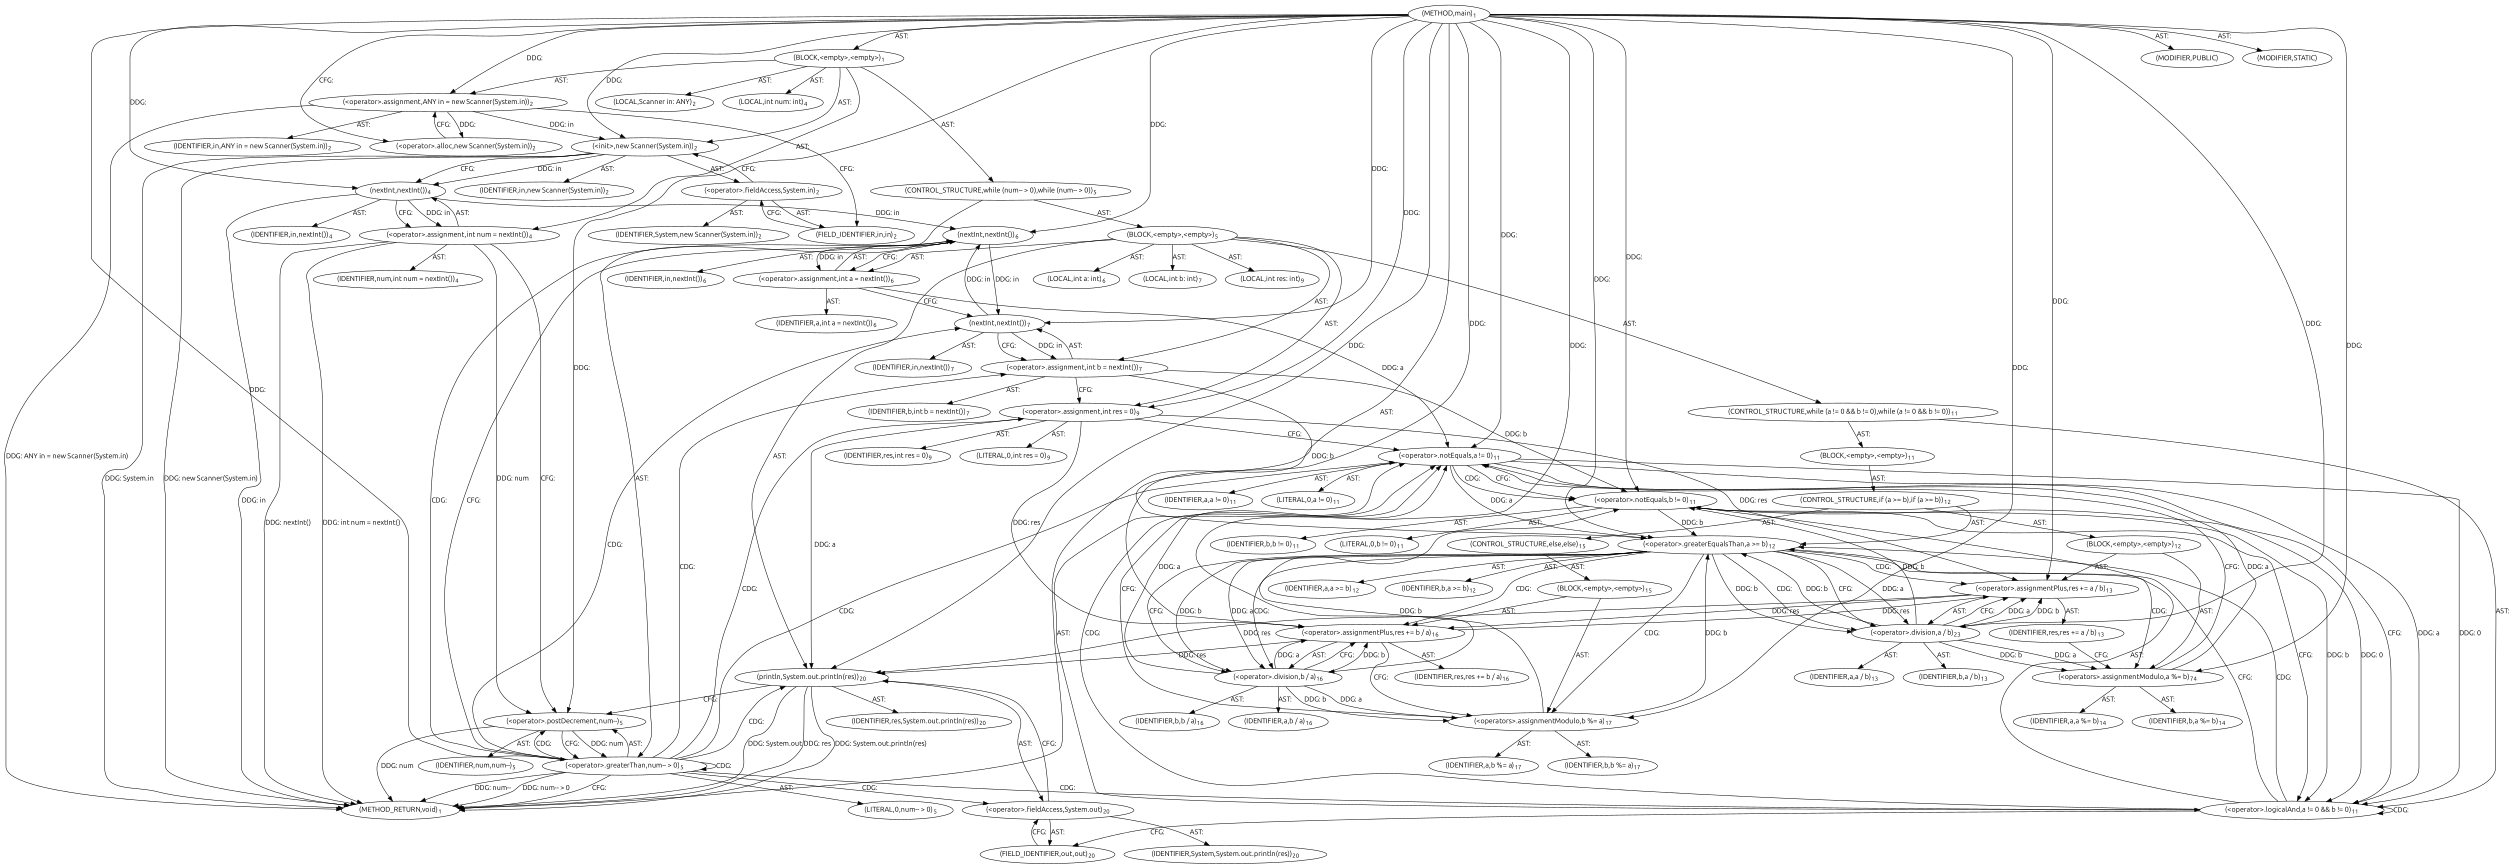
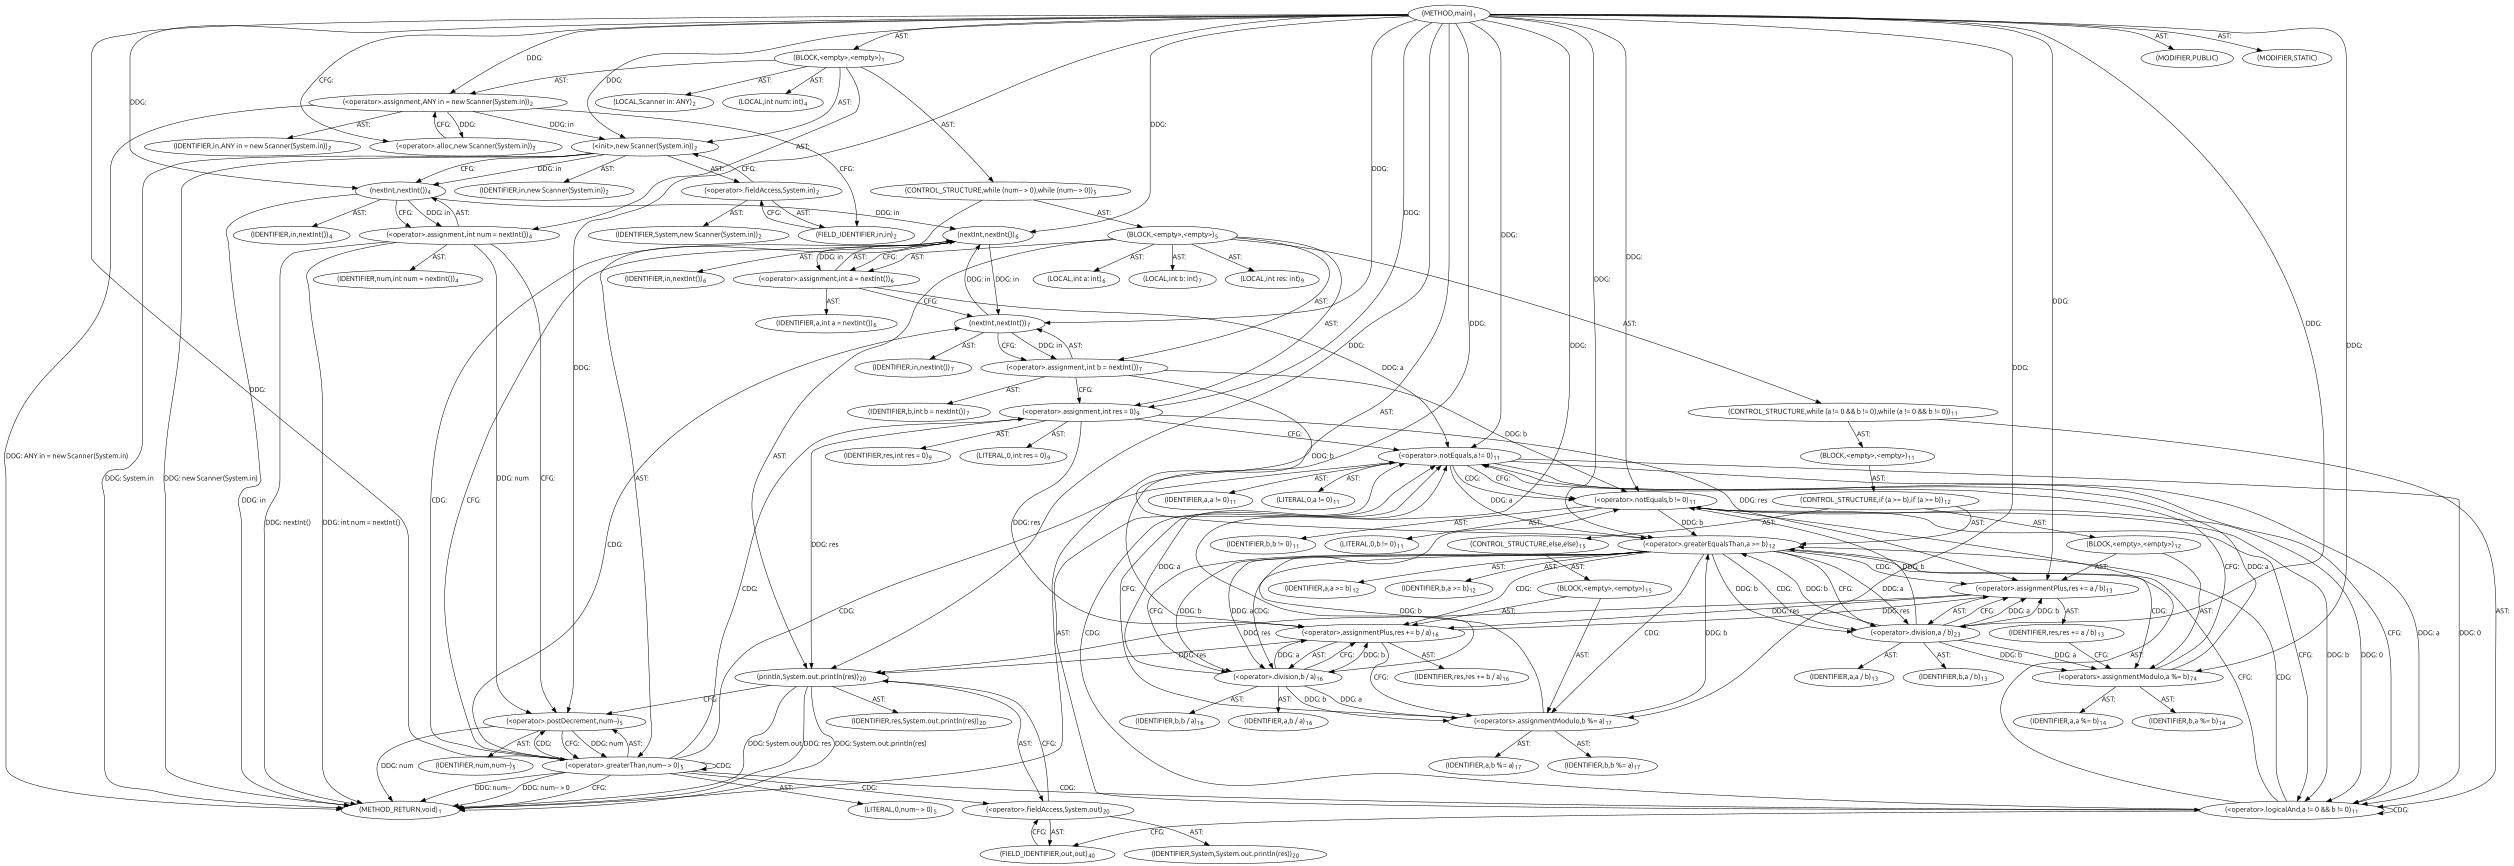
(690, 449) -> none
(825, 545) -> (825, 545)
(737, 734) -> none
(1092, 854) -> (1092, 854)
